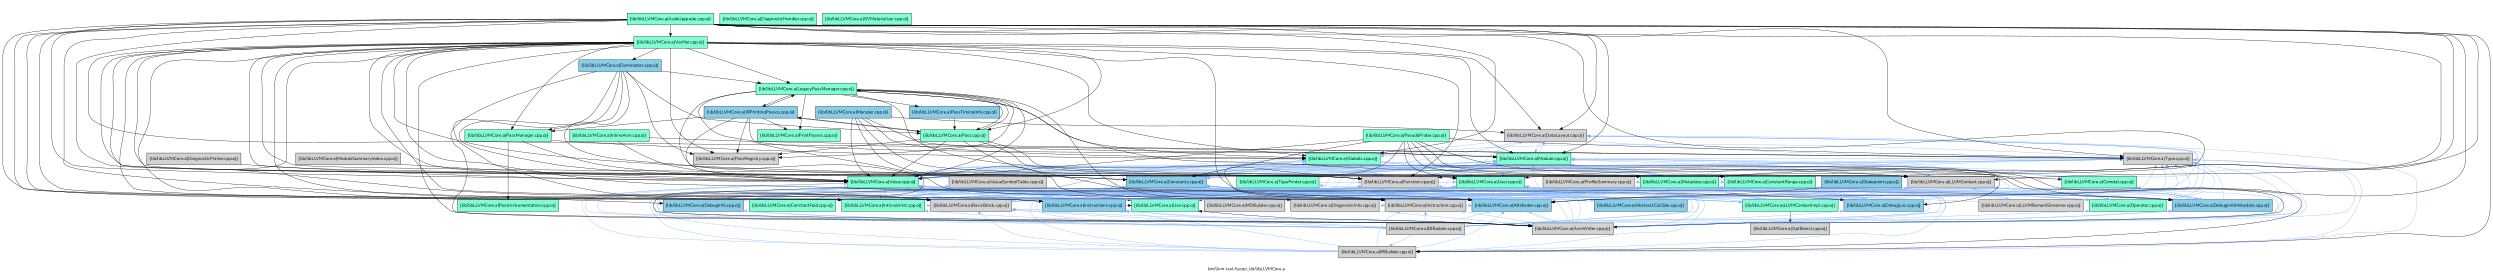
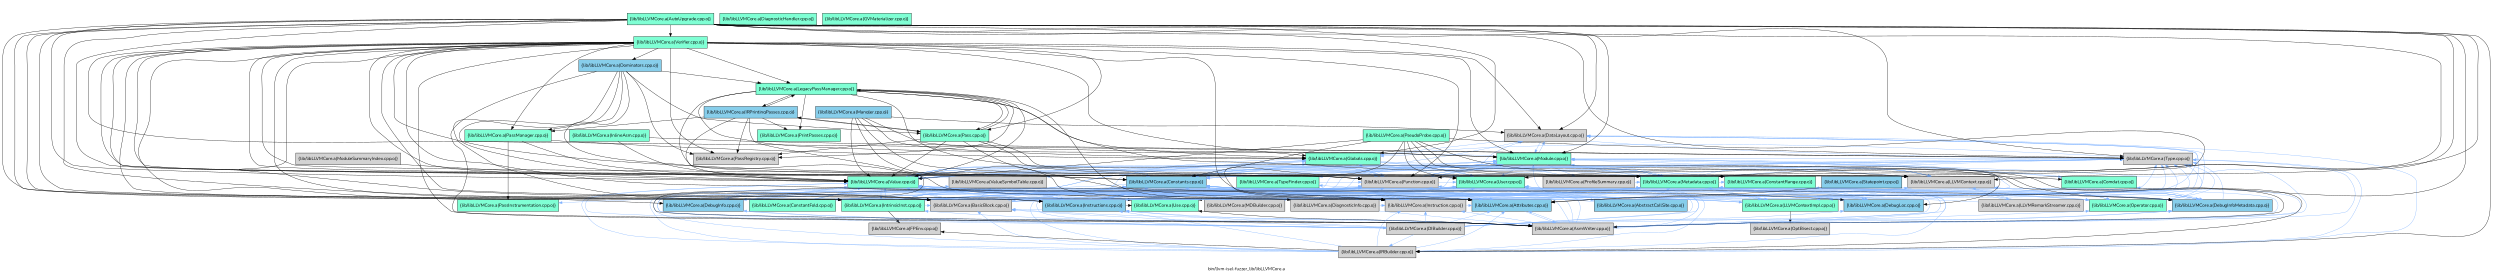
(955, 112) -> none
(194, 159) -> none
(1031, 170) -> (844, 194)
(1309, 171) -> none
(937, 219) -> none
(1926, 222) -> (1847, 199)
none -> (905, 229)
